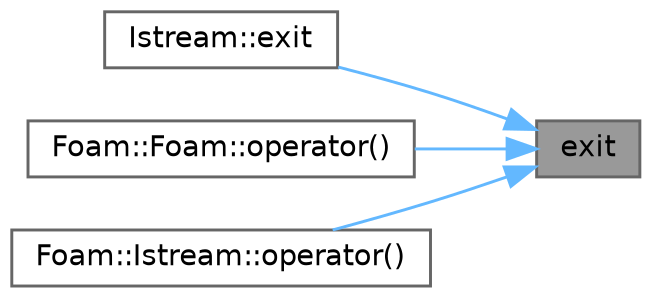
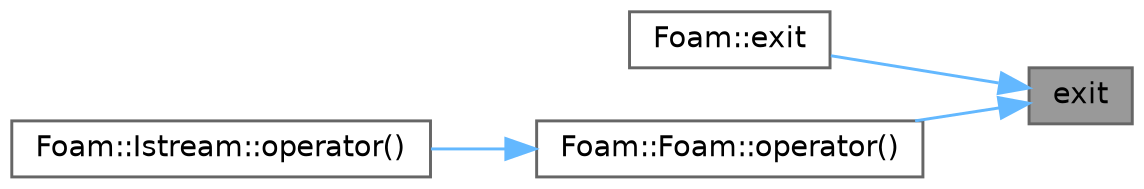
(221, 40) -> (730, 40)
(420, 205) -> (468, 149)
